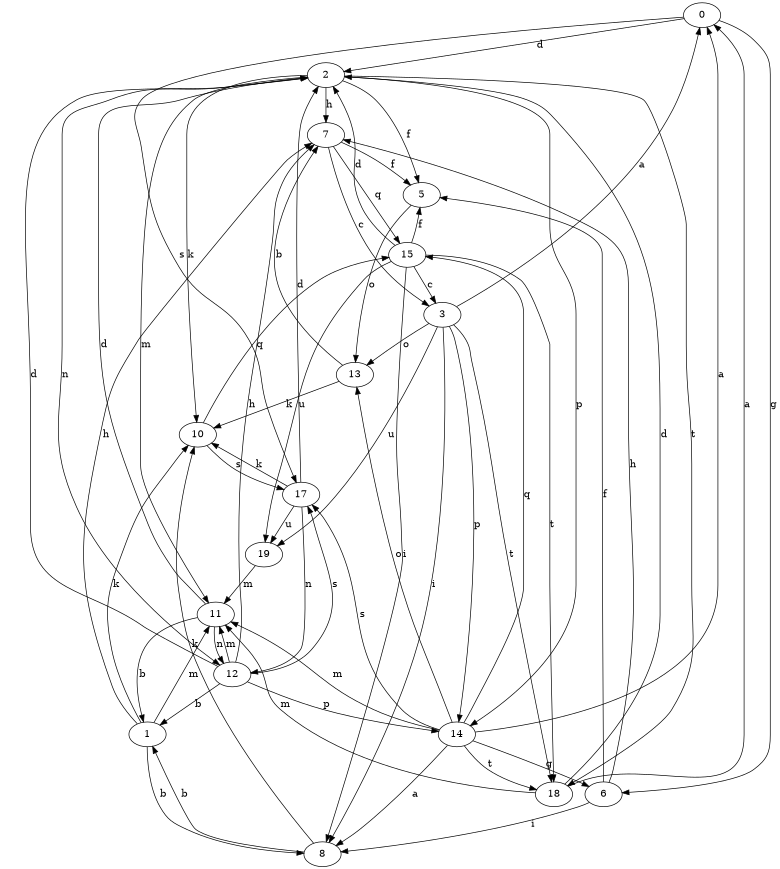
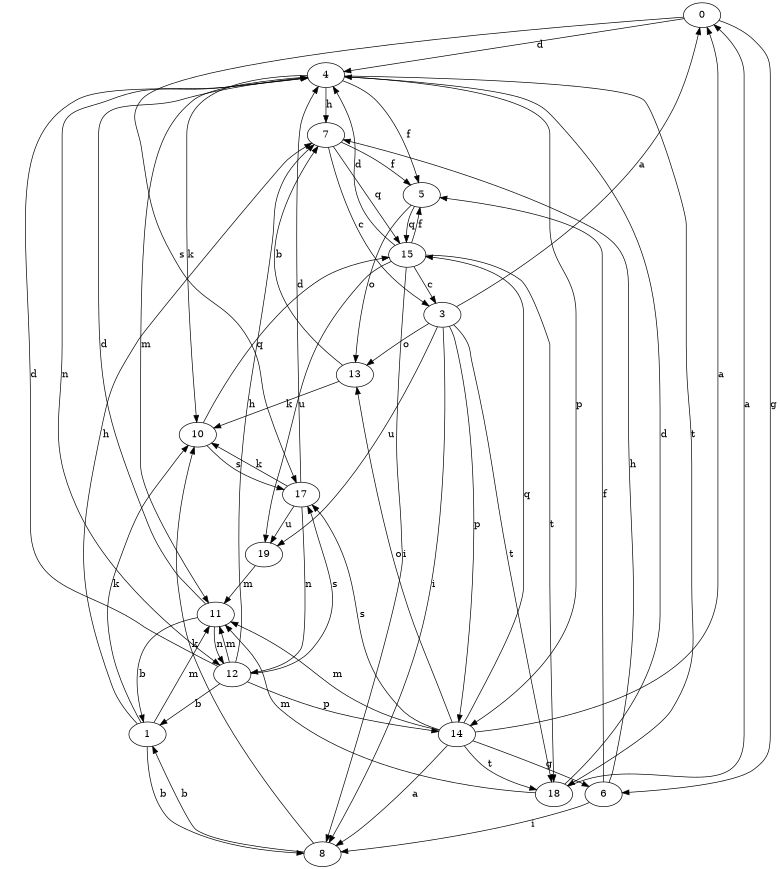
(326, 75) -> (326, 75)
none -> (408, 220)
